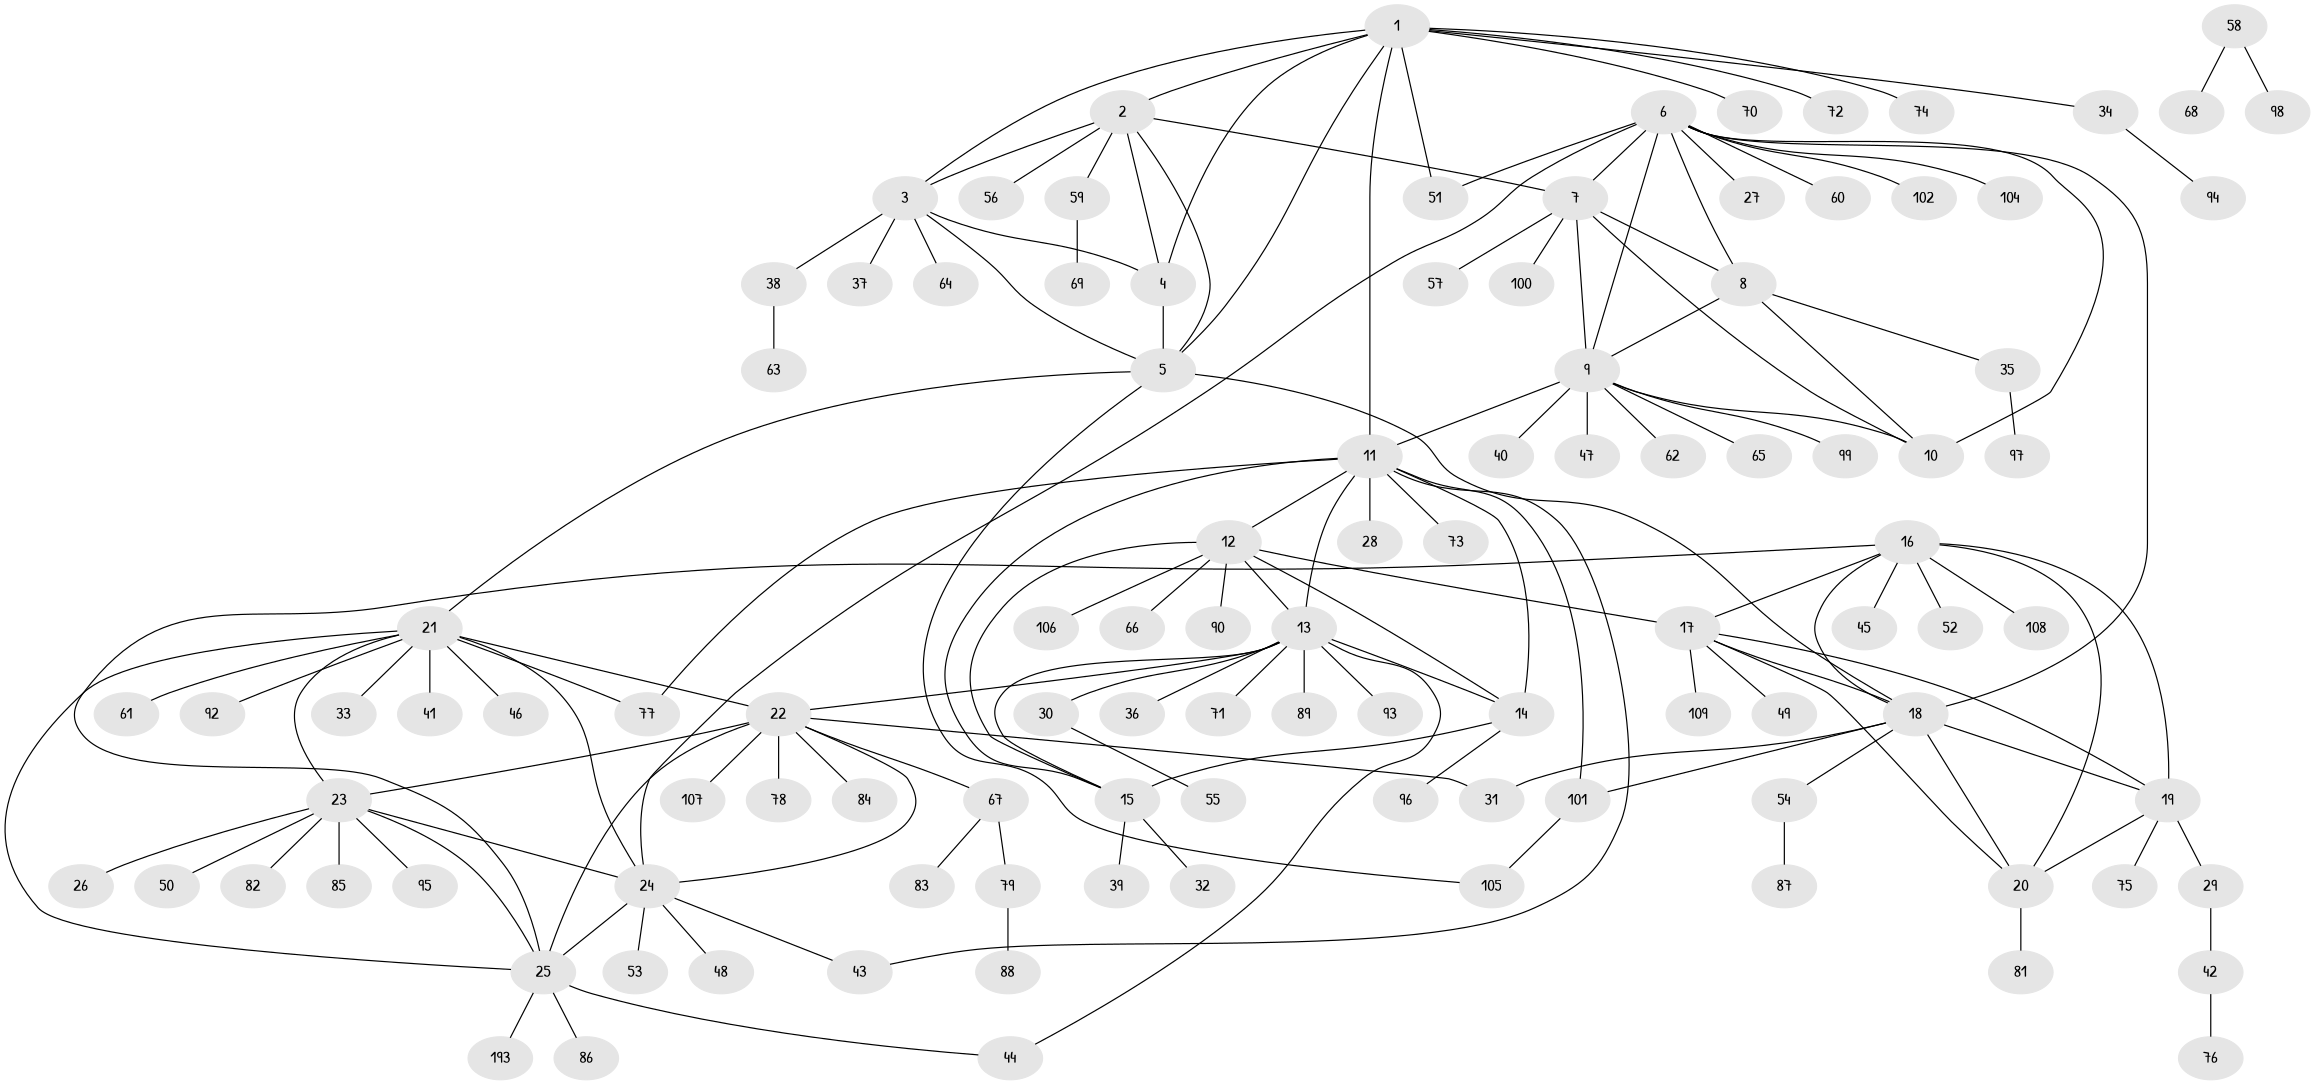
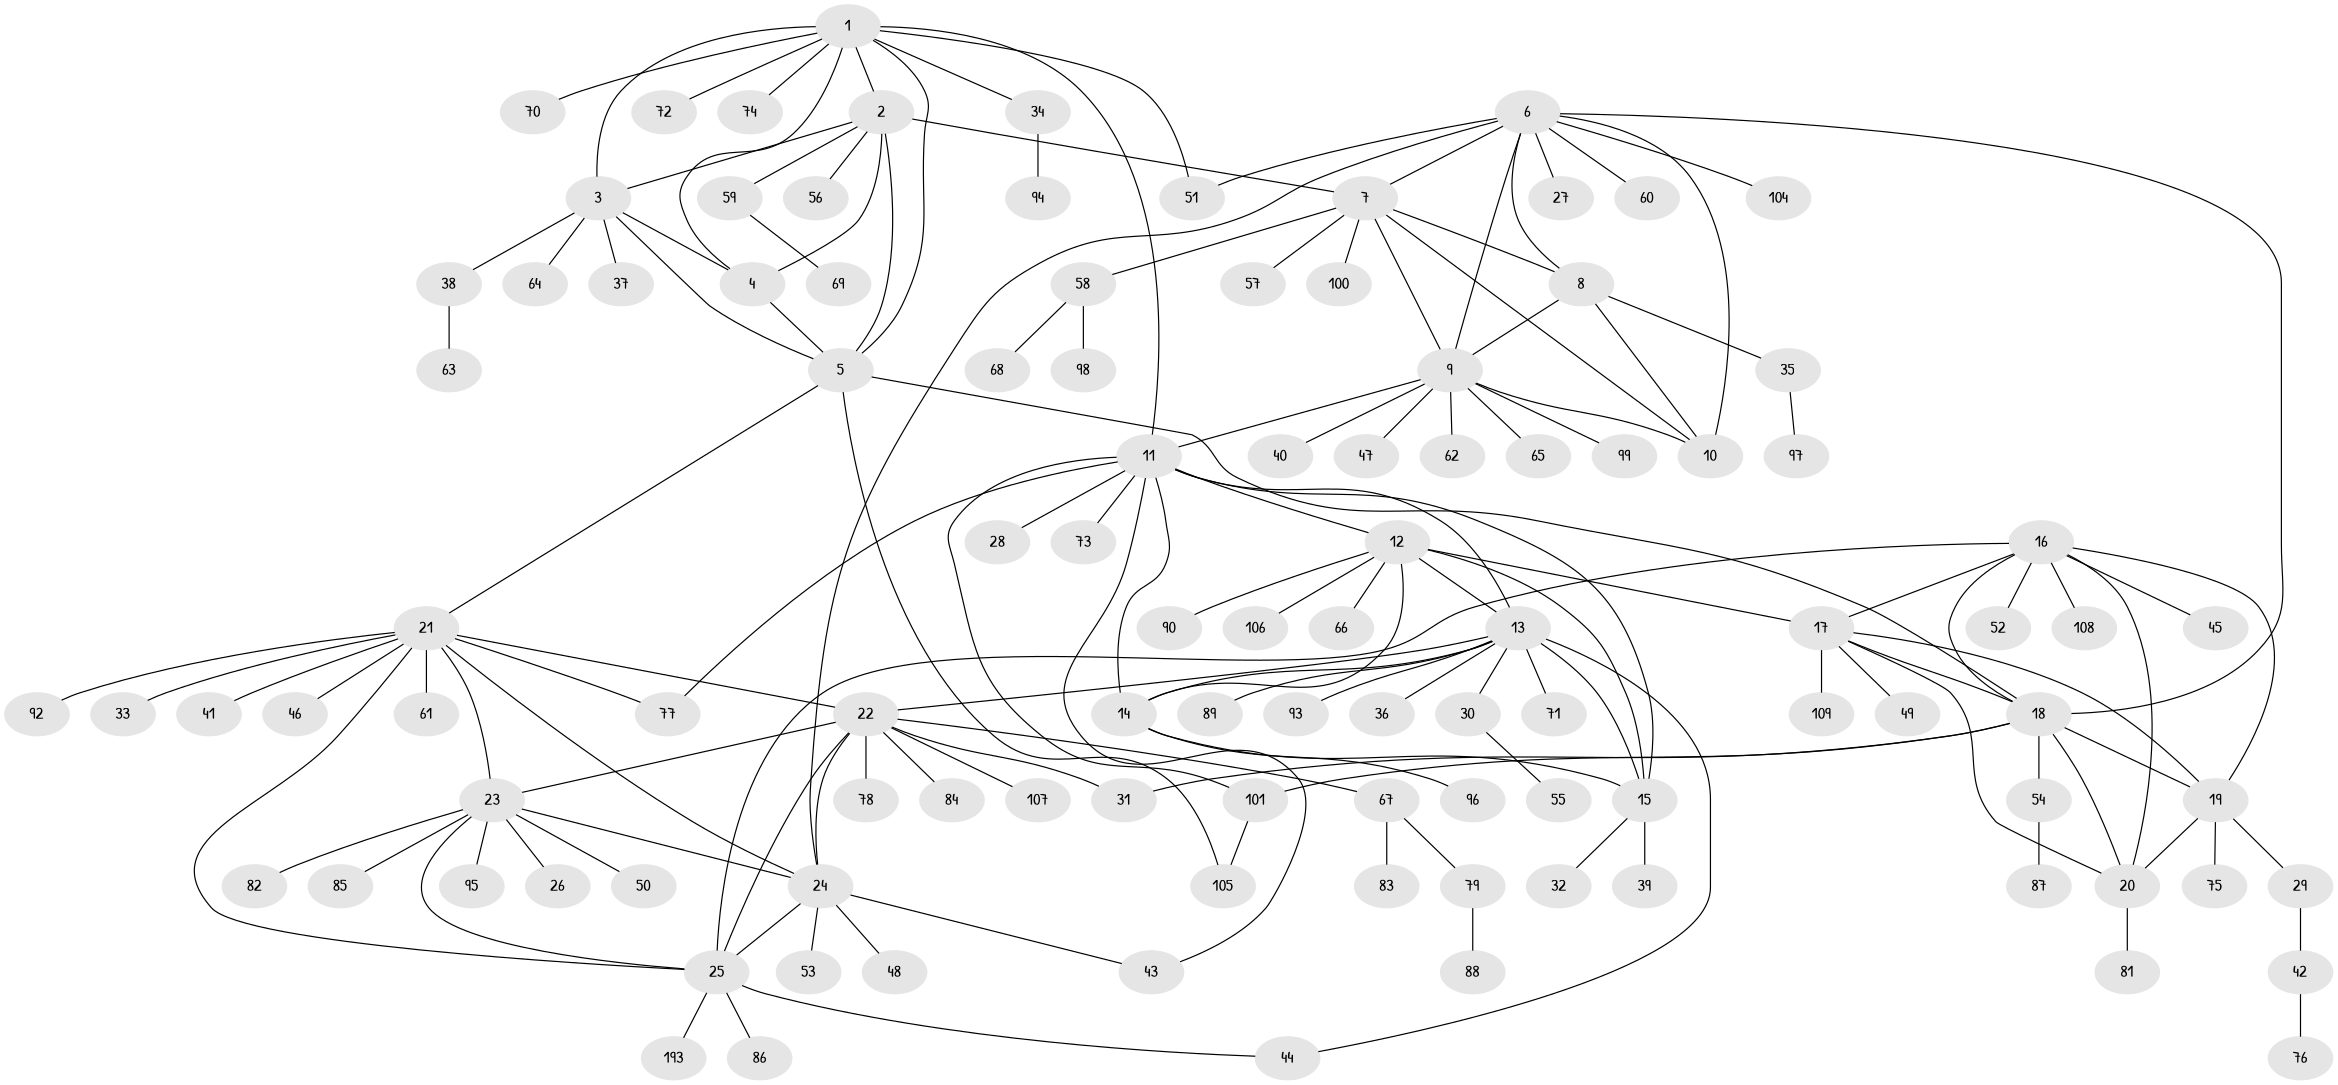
(1924, 198) -> none
none -> (1224, 241)
